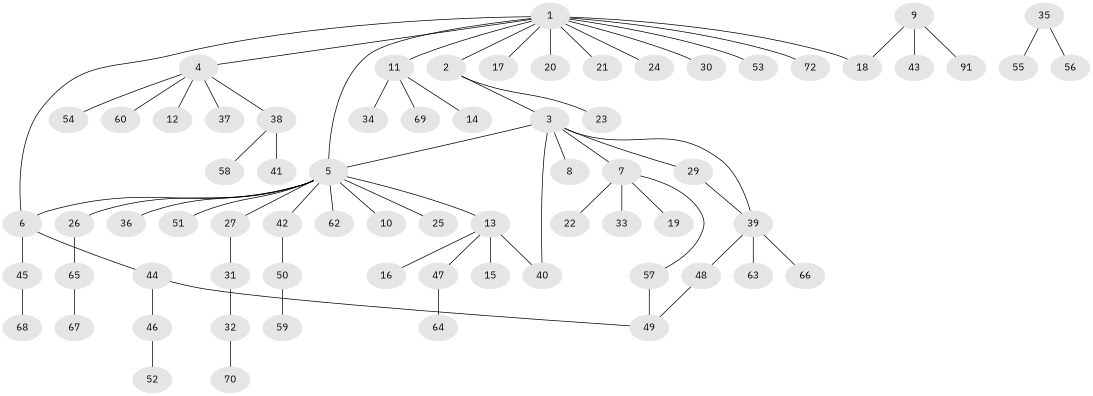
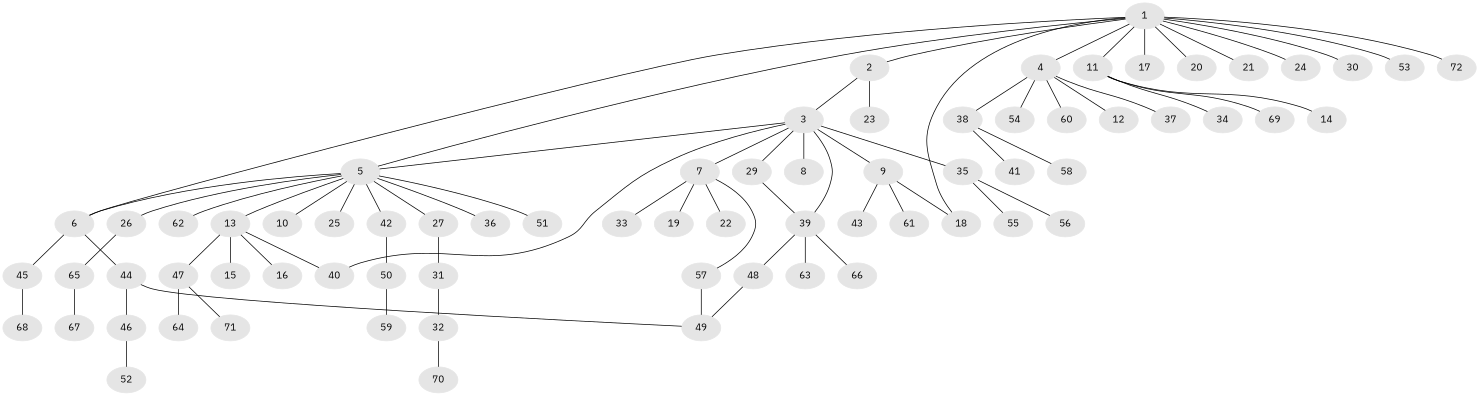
(966, 68) -> (909, 224)
none -> (844, 146)
none -> (883, 146)
none -> (230, 328)
